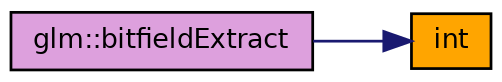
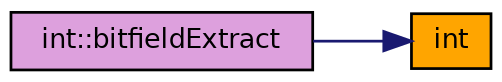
(162, 41) -> (162, 41)
